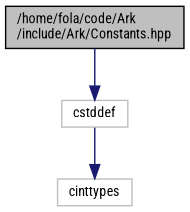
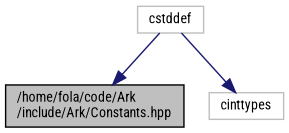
(95, 67) -> (141, 54)
